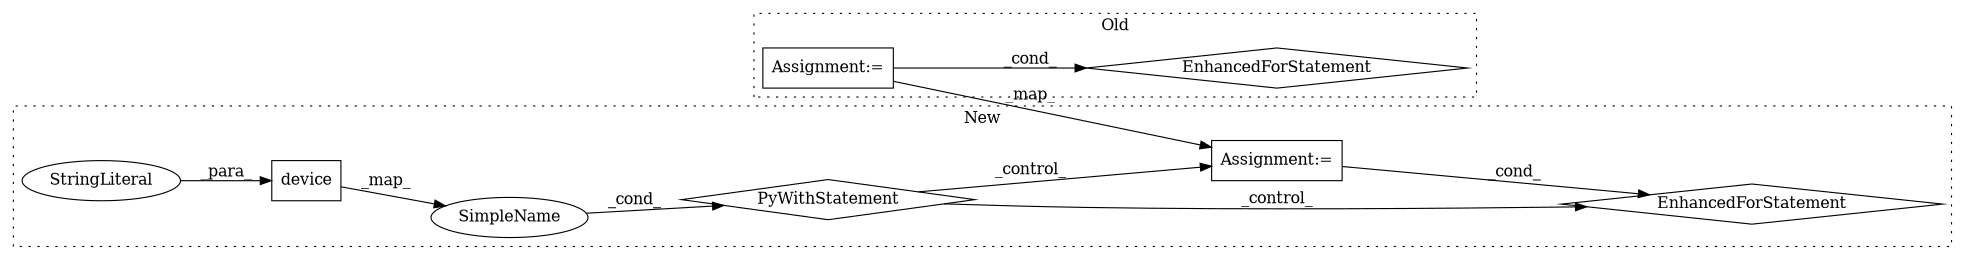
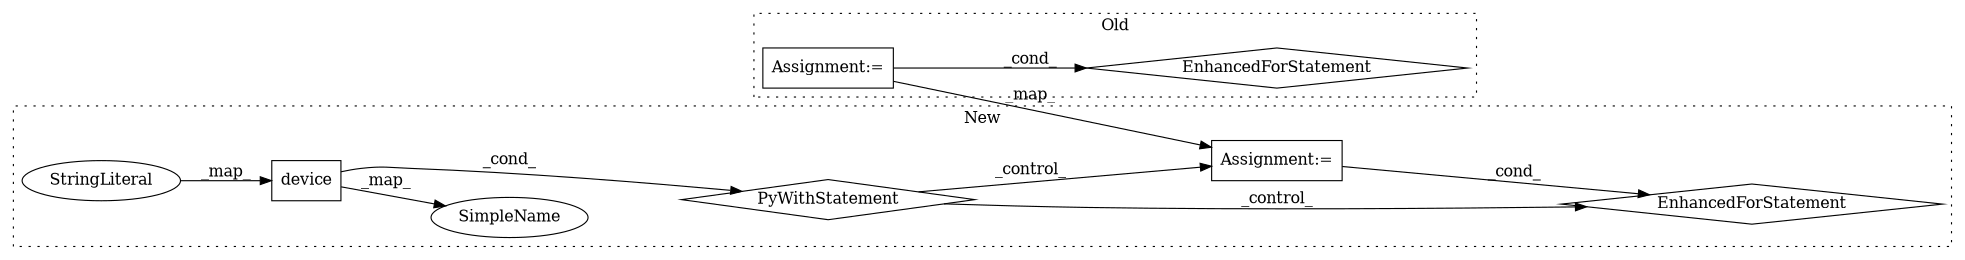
(226, 172) -> (226, 172)
(650, 210) -> (536, 175)
